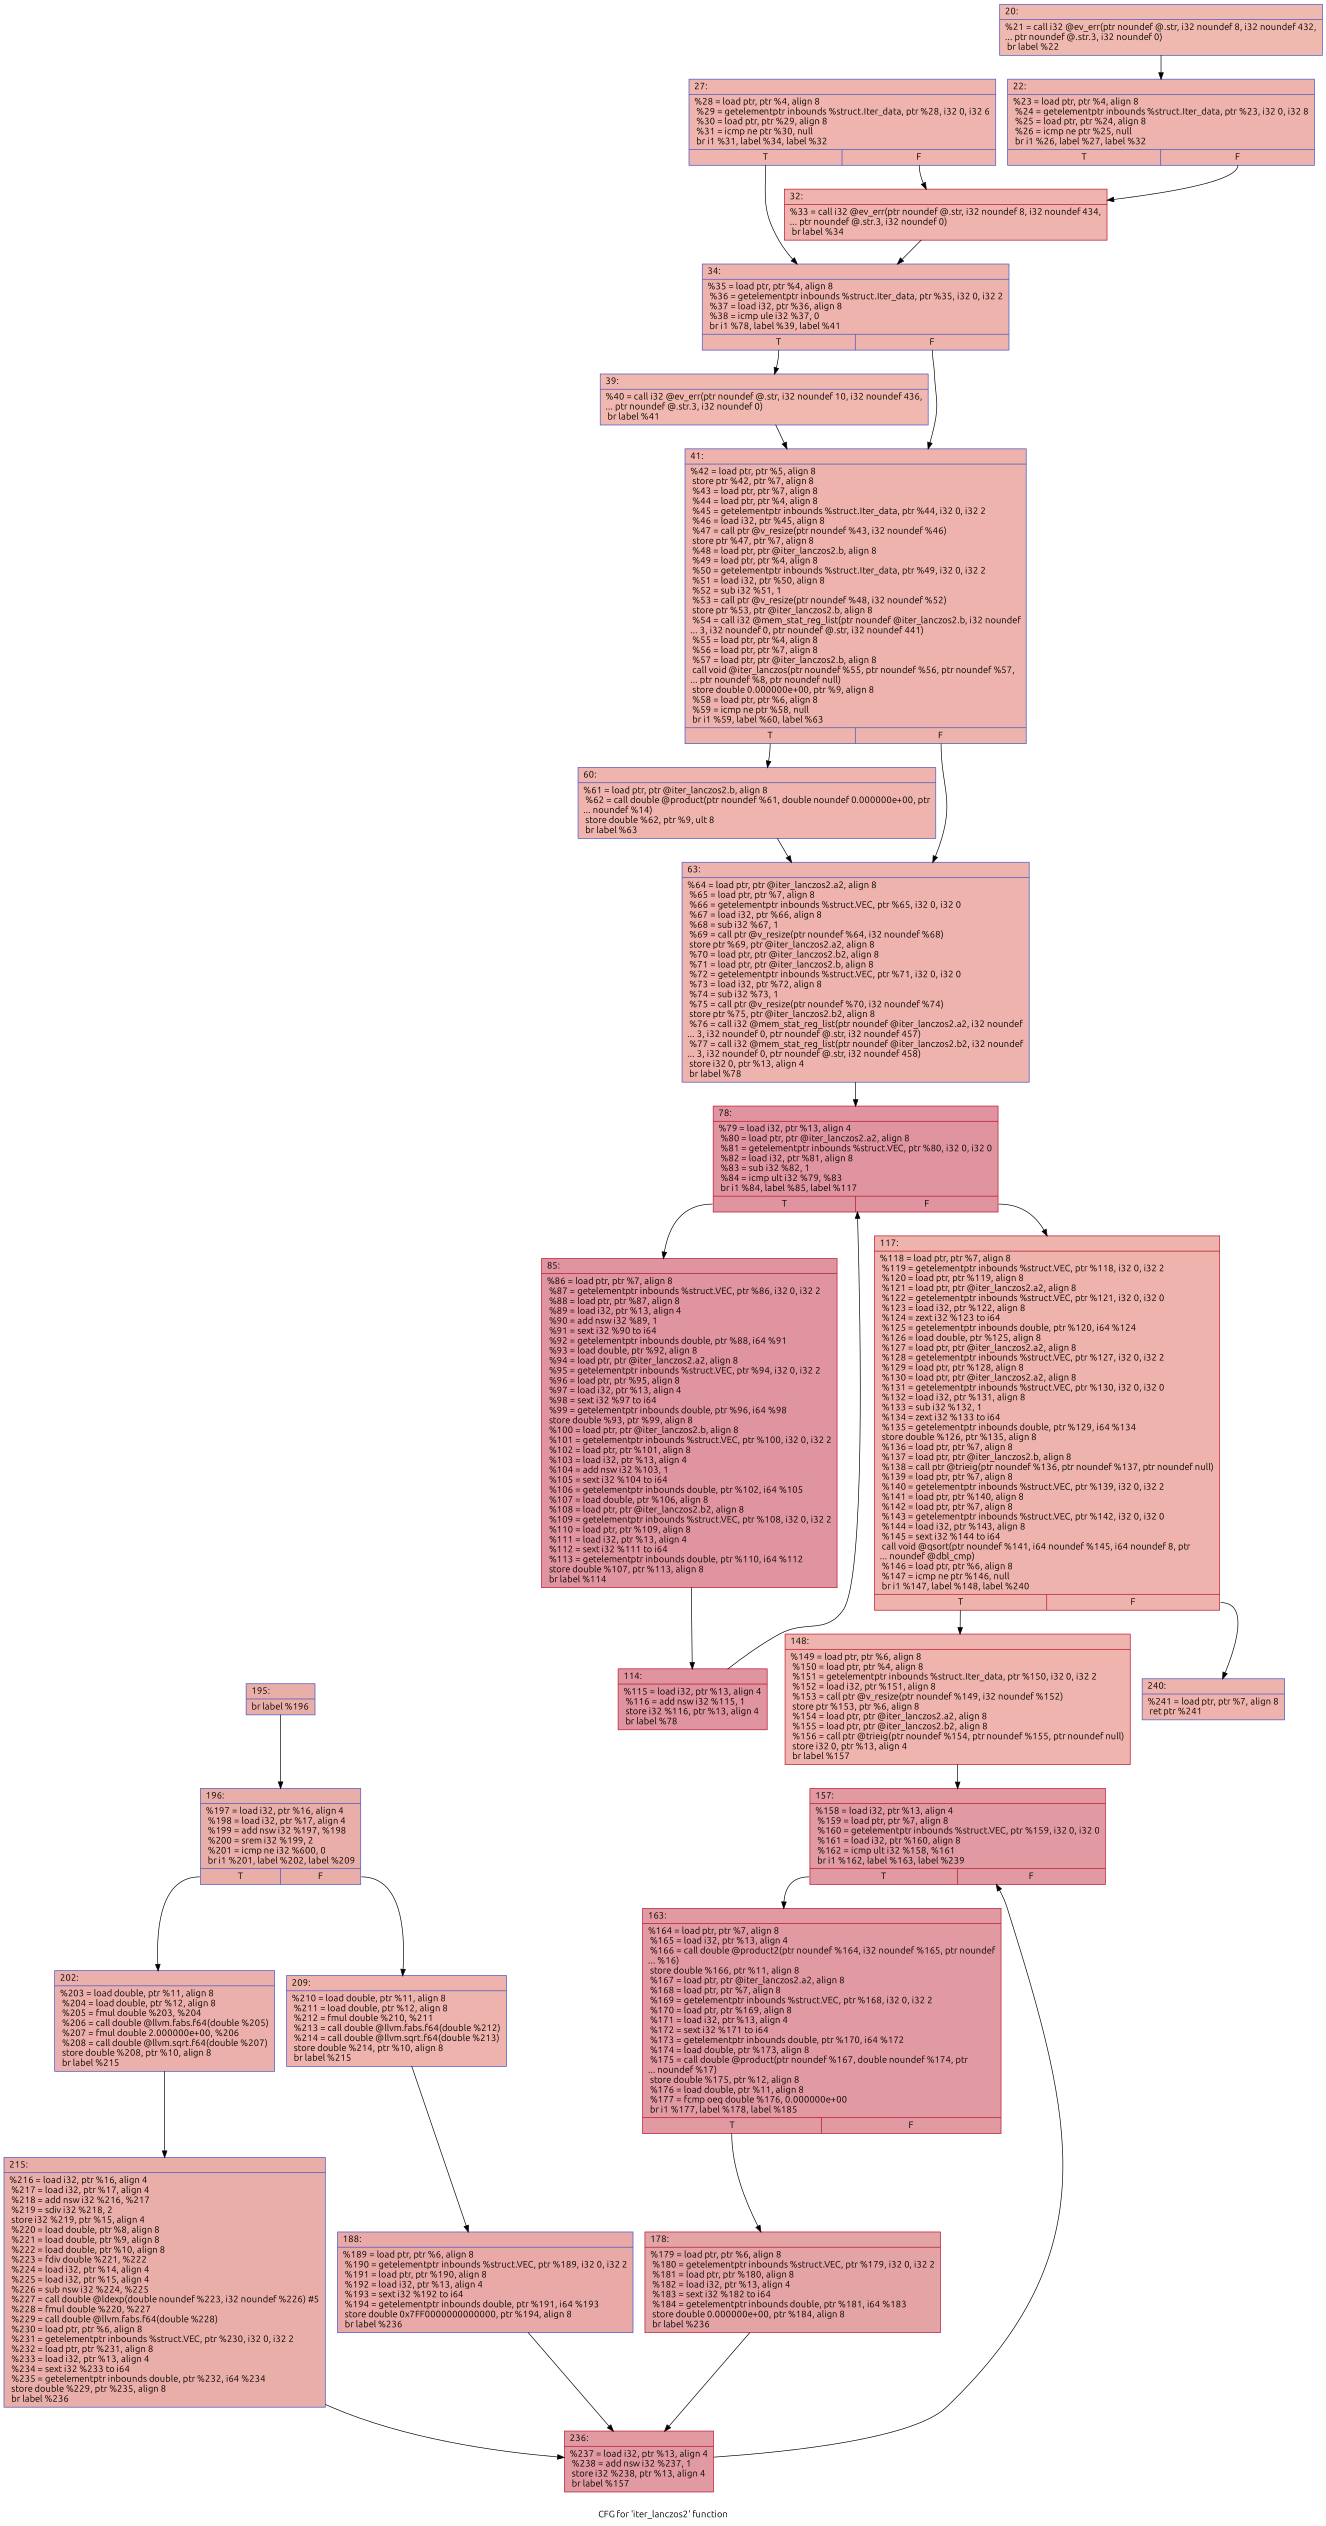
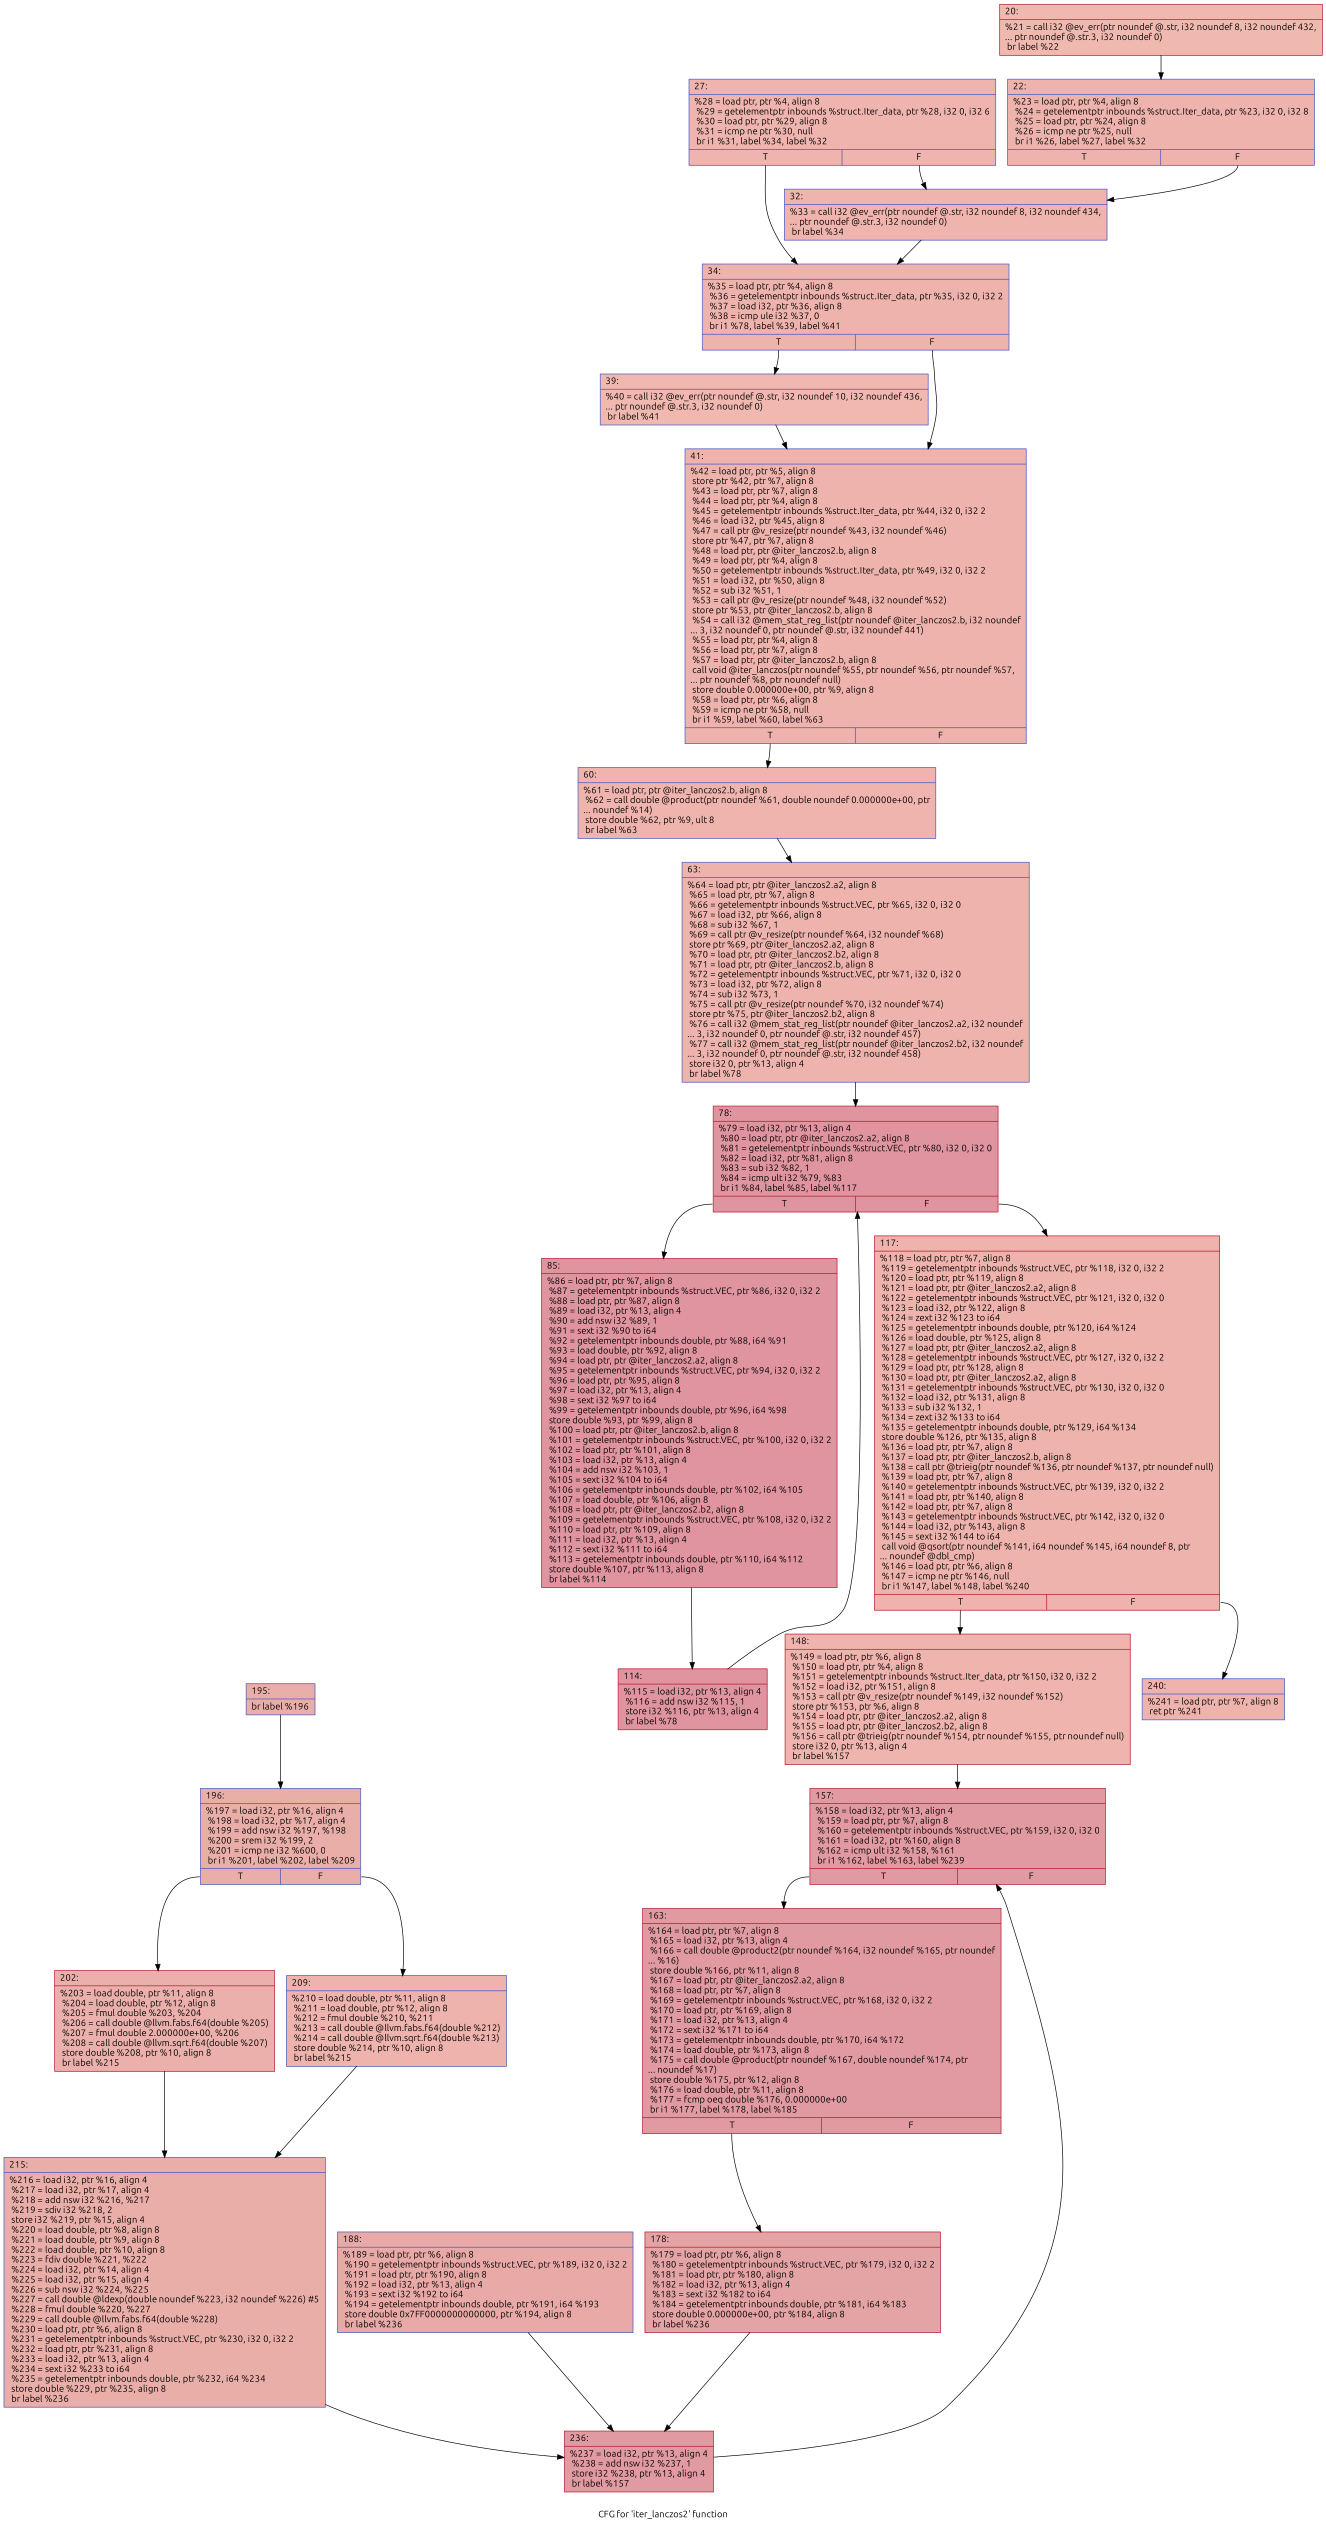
(1161, 30) -> (1161, 30)
(946, 215) -> (946, 215)
(947, 801) -> none
(165, 2021) -> (165, 2021)
(439, 2146) -> (318, 2109)
